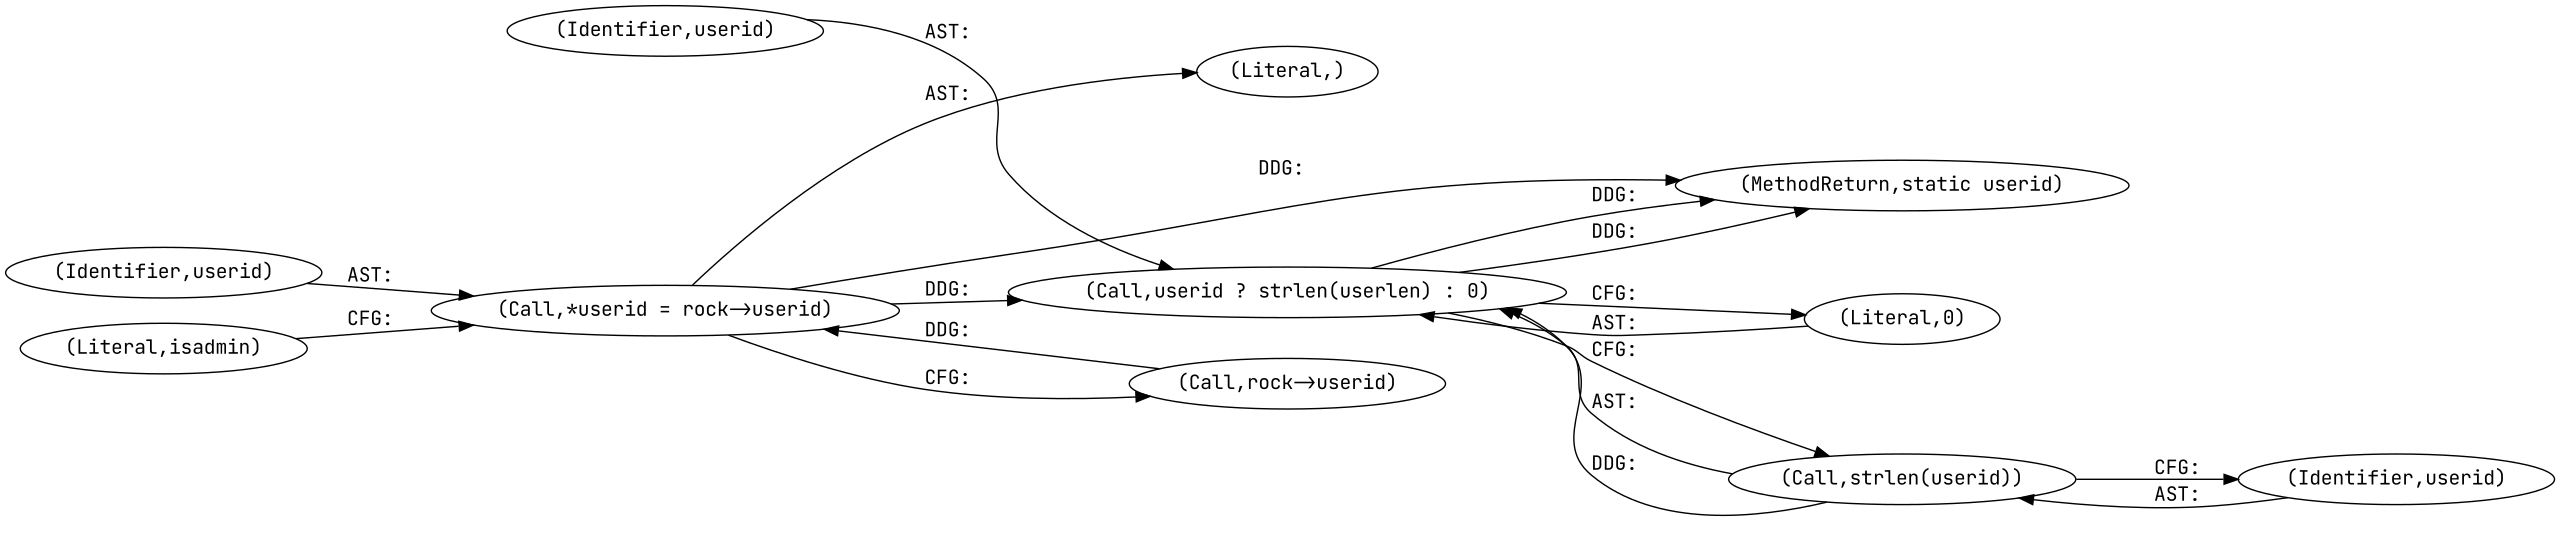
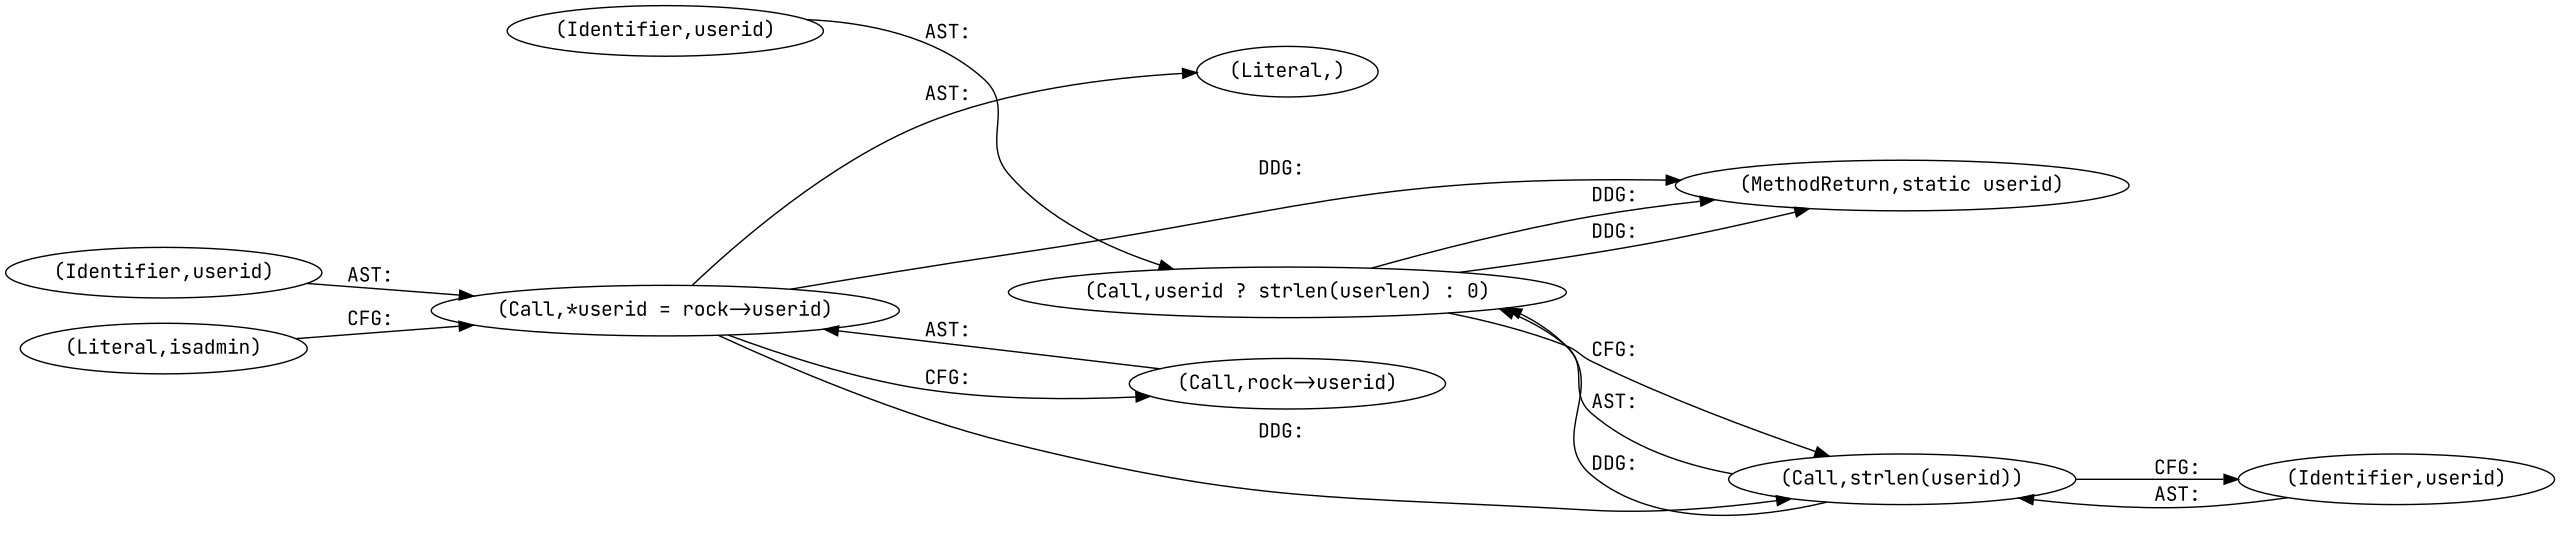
(949, 302) -> (1236, 488)
(1902, 319) -> none
(954, 331) -> (954, 331)
